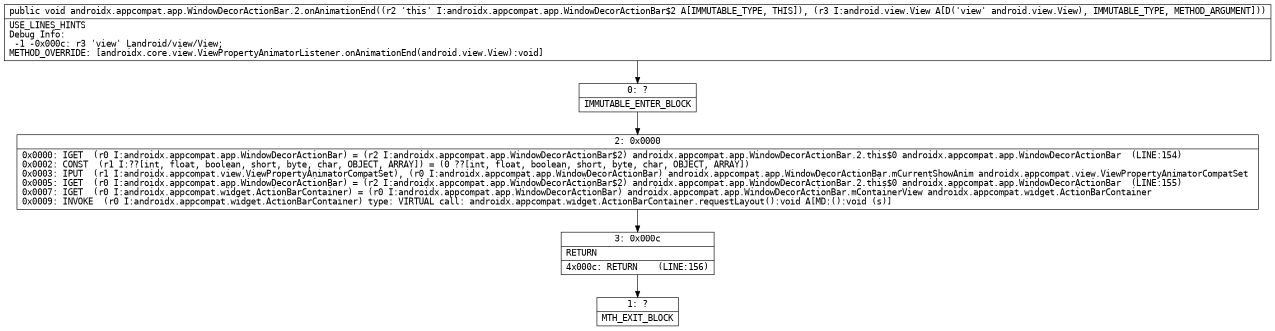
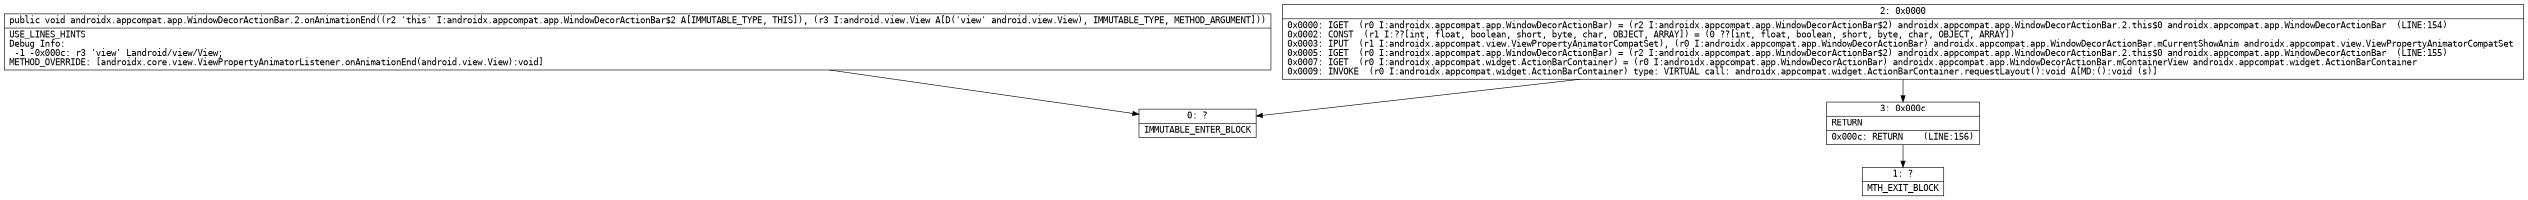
(638, 120) -> (1421, 97)
(638, 267) -> (1903, 137)
